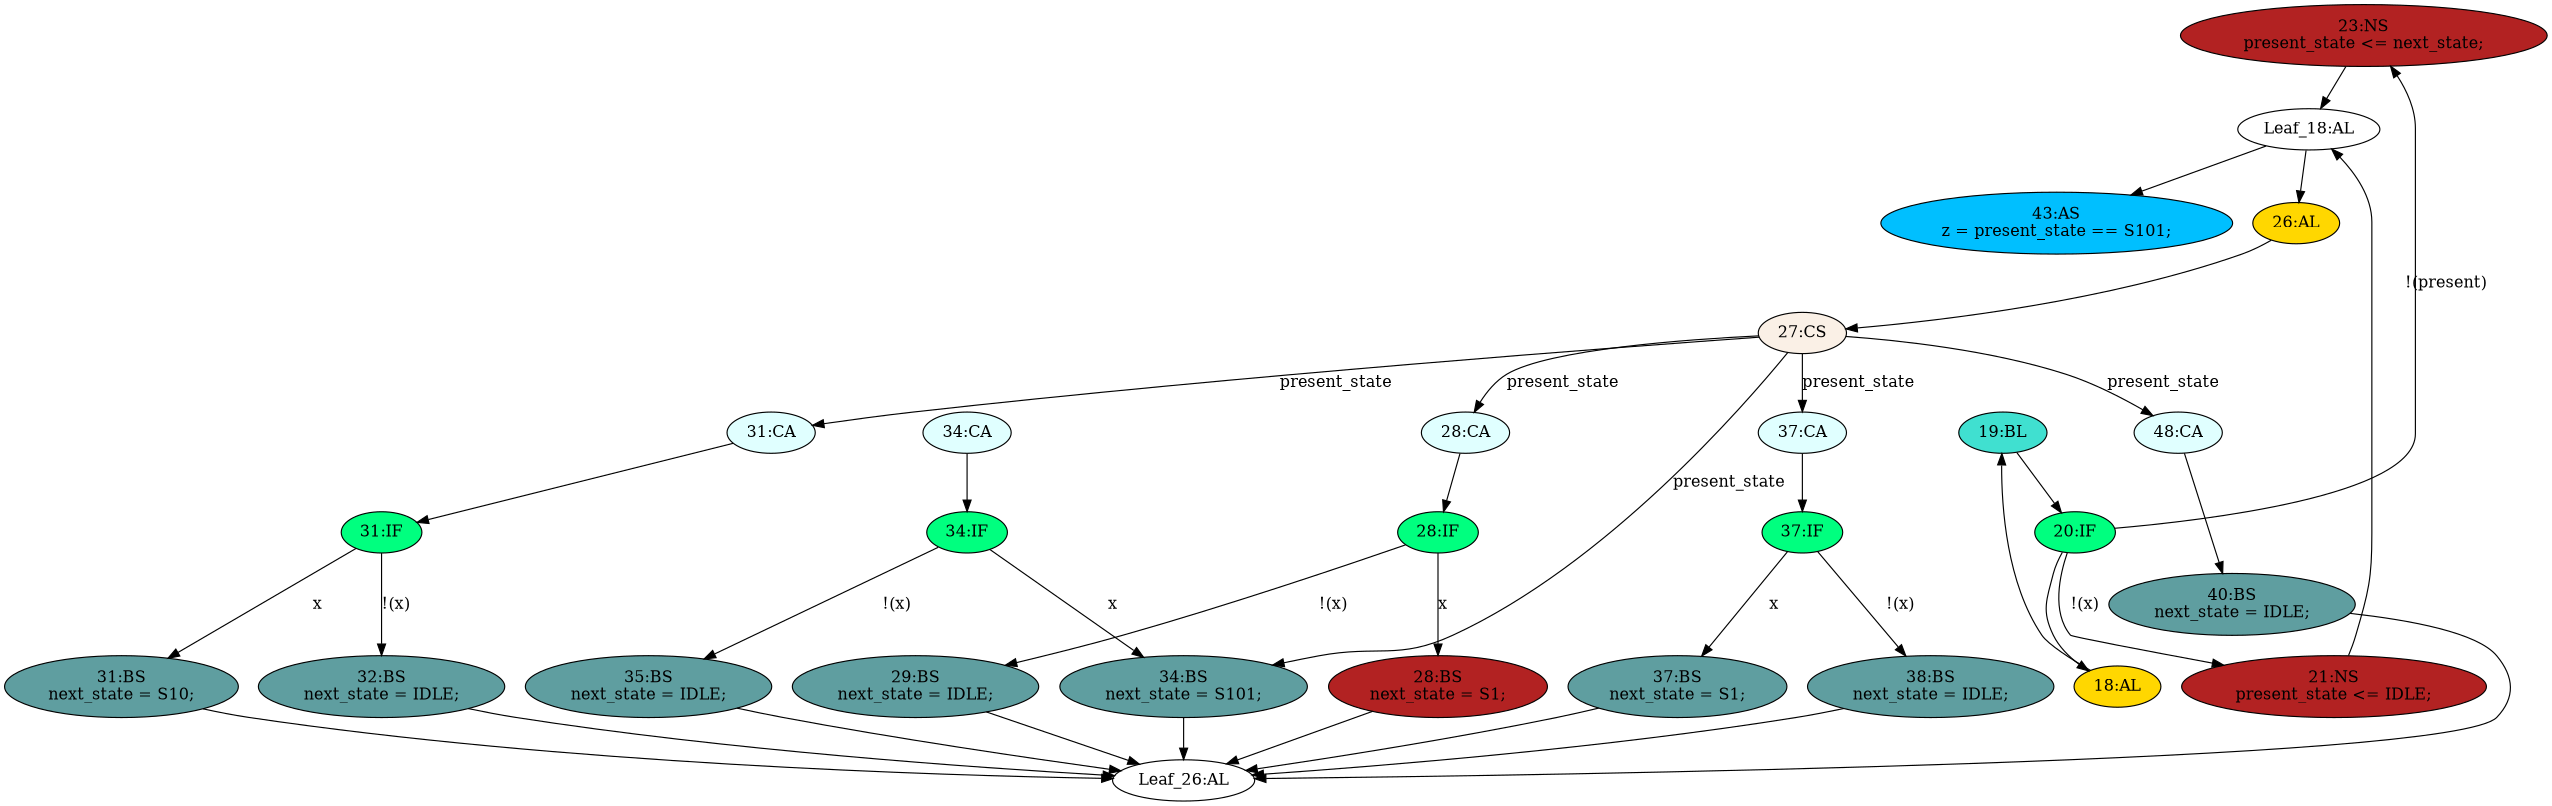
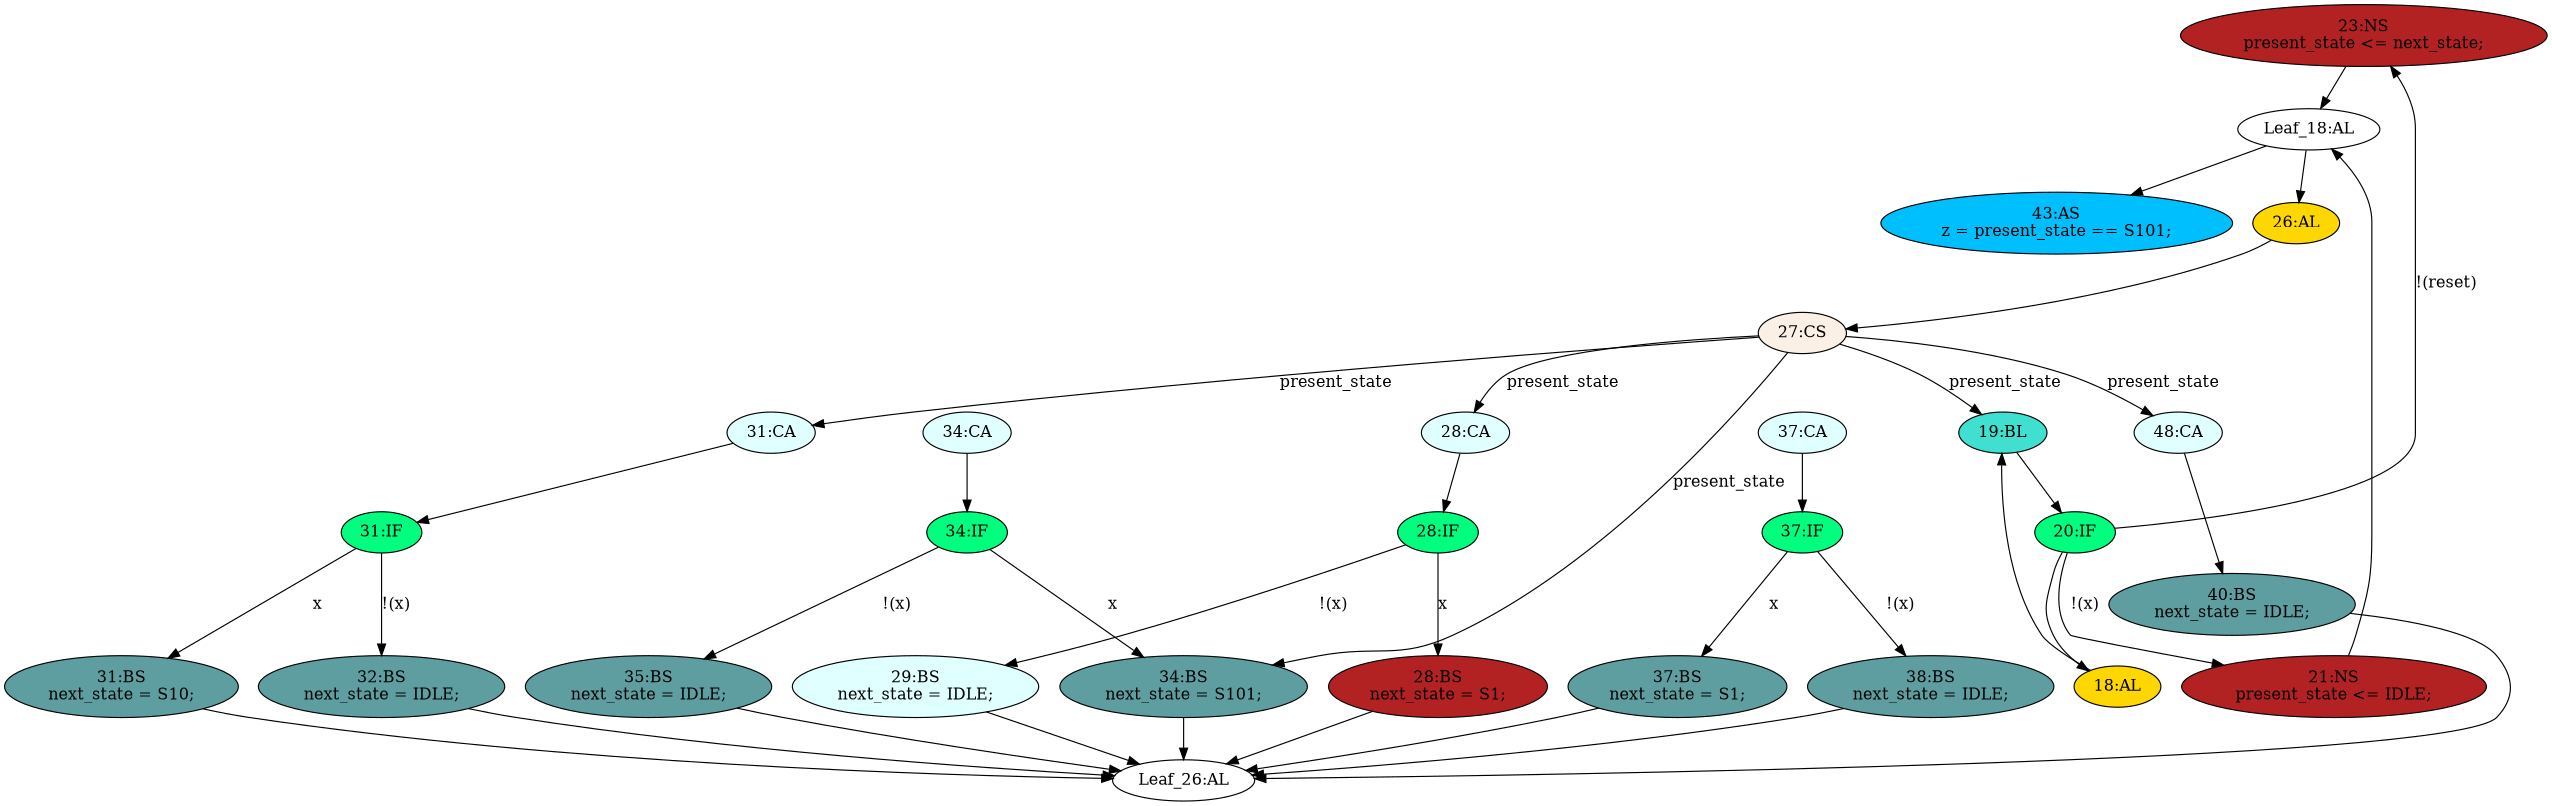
(2446, 283) -> (2446, 283)
(1802, 377) -> (1909, 369)
(916, 687) -> (916, 687)
